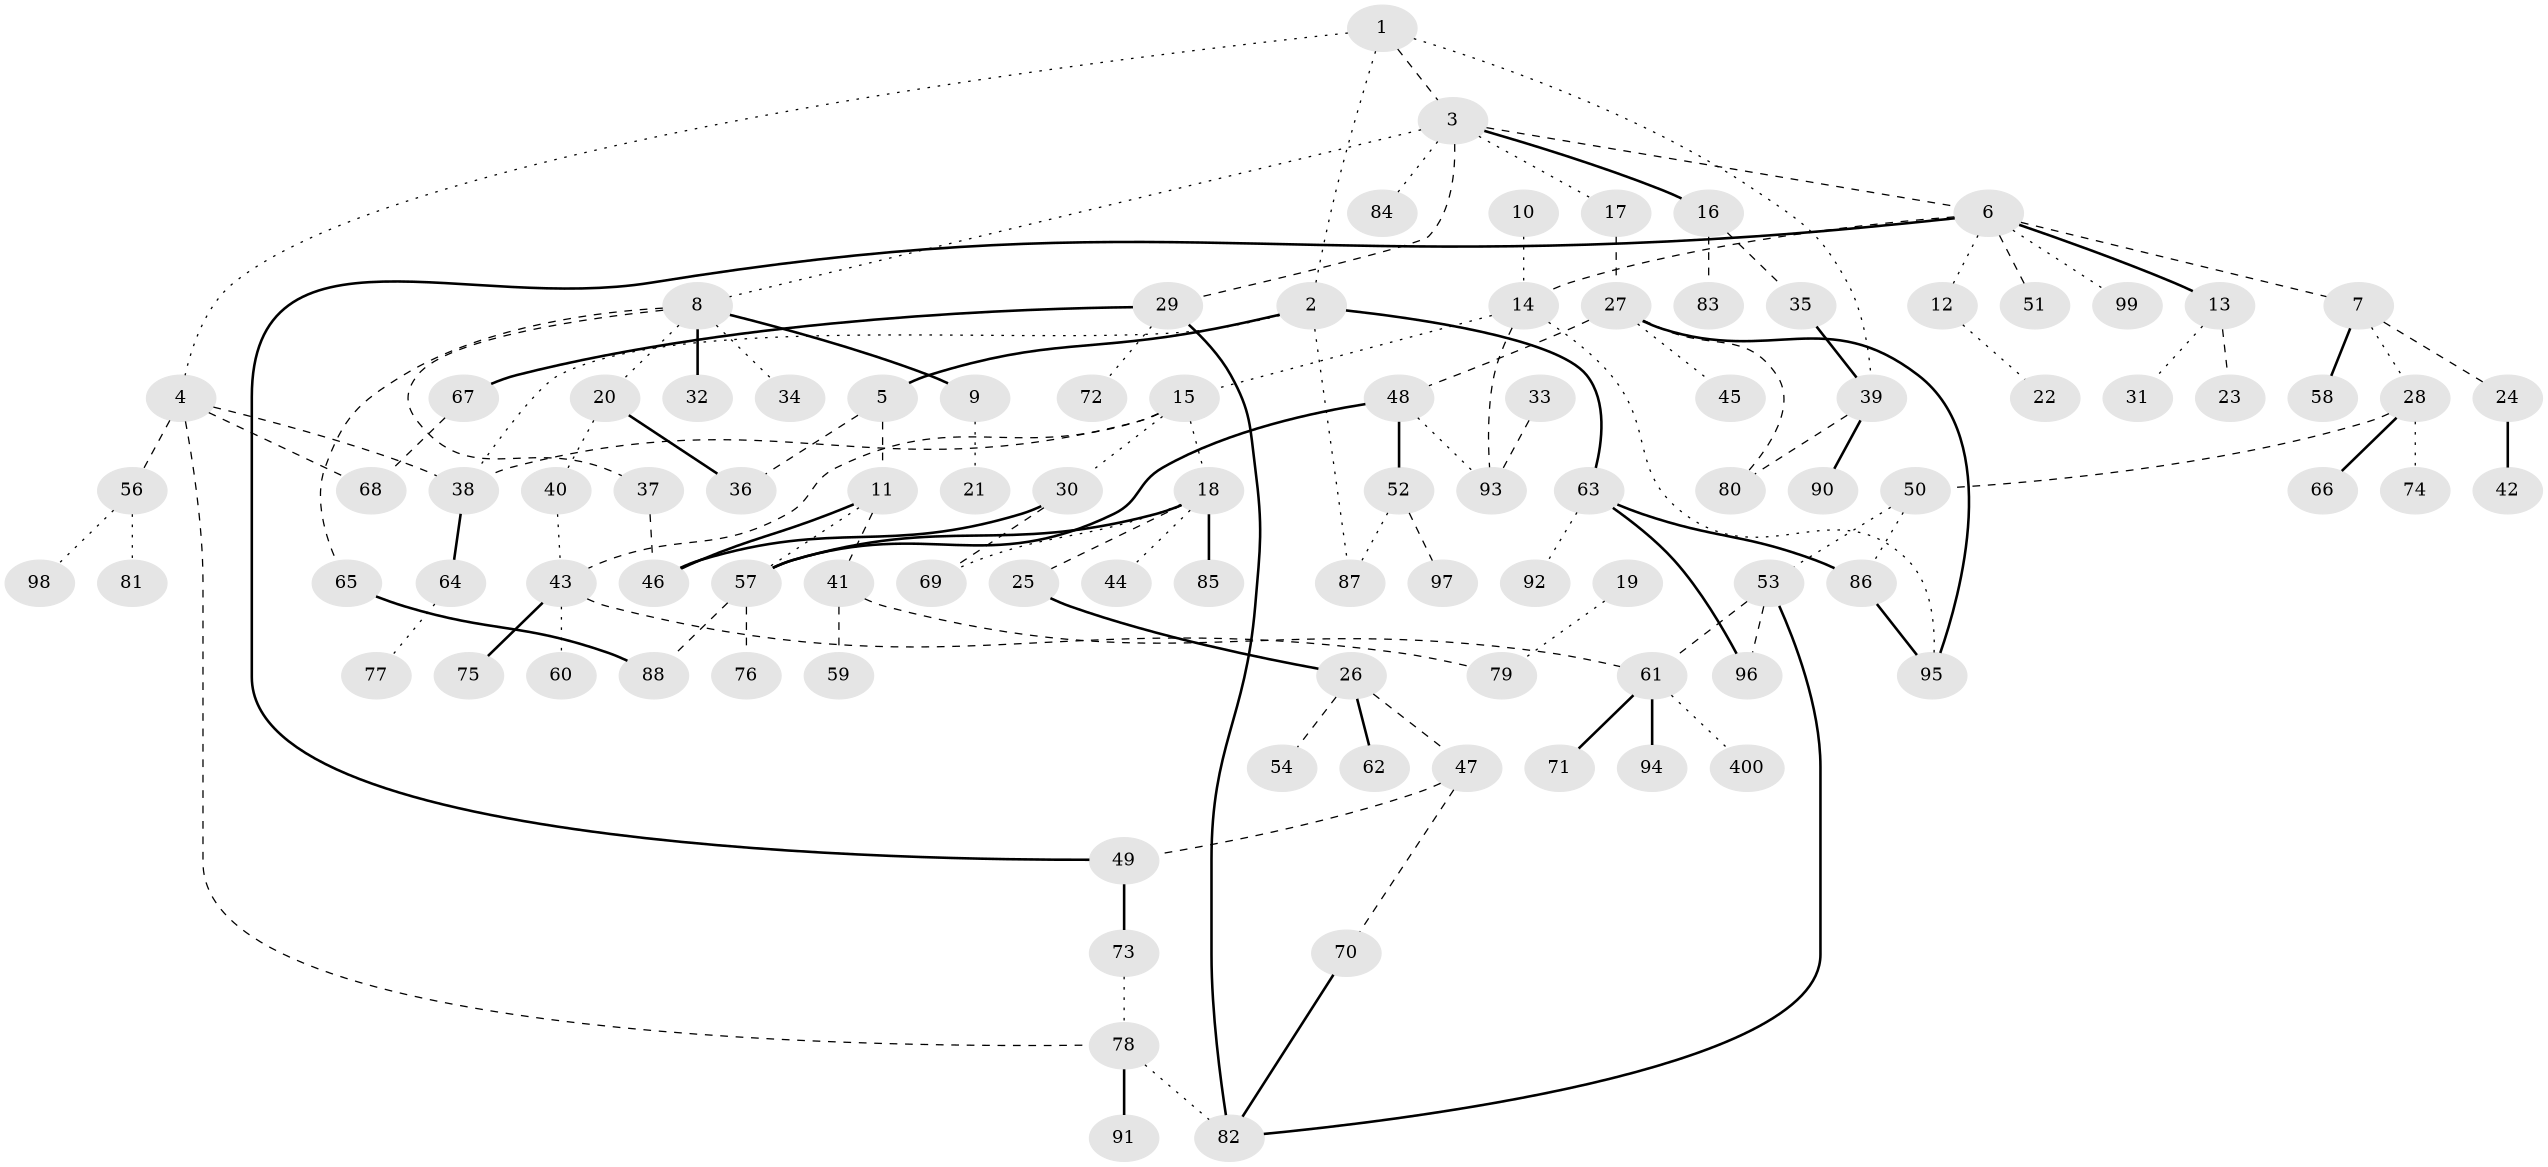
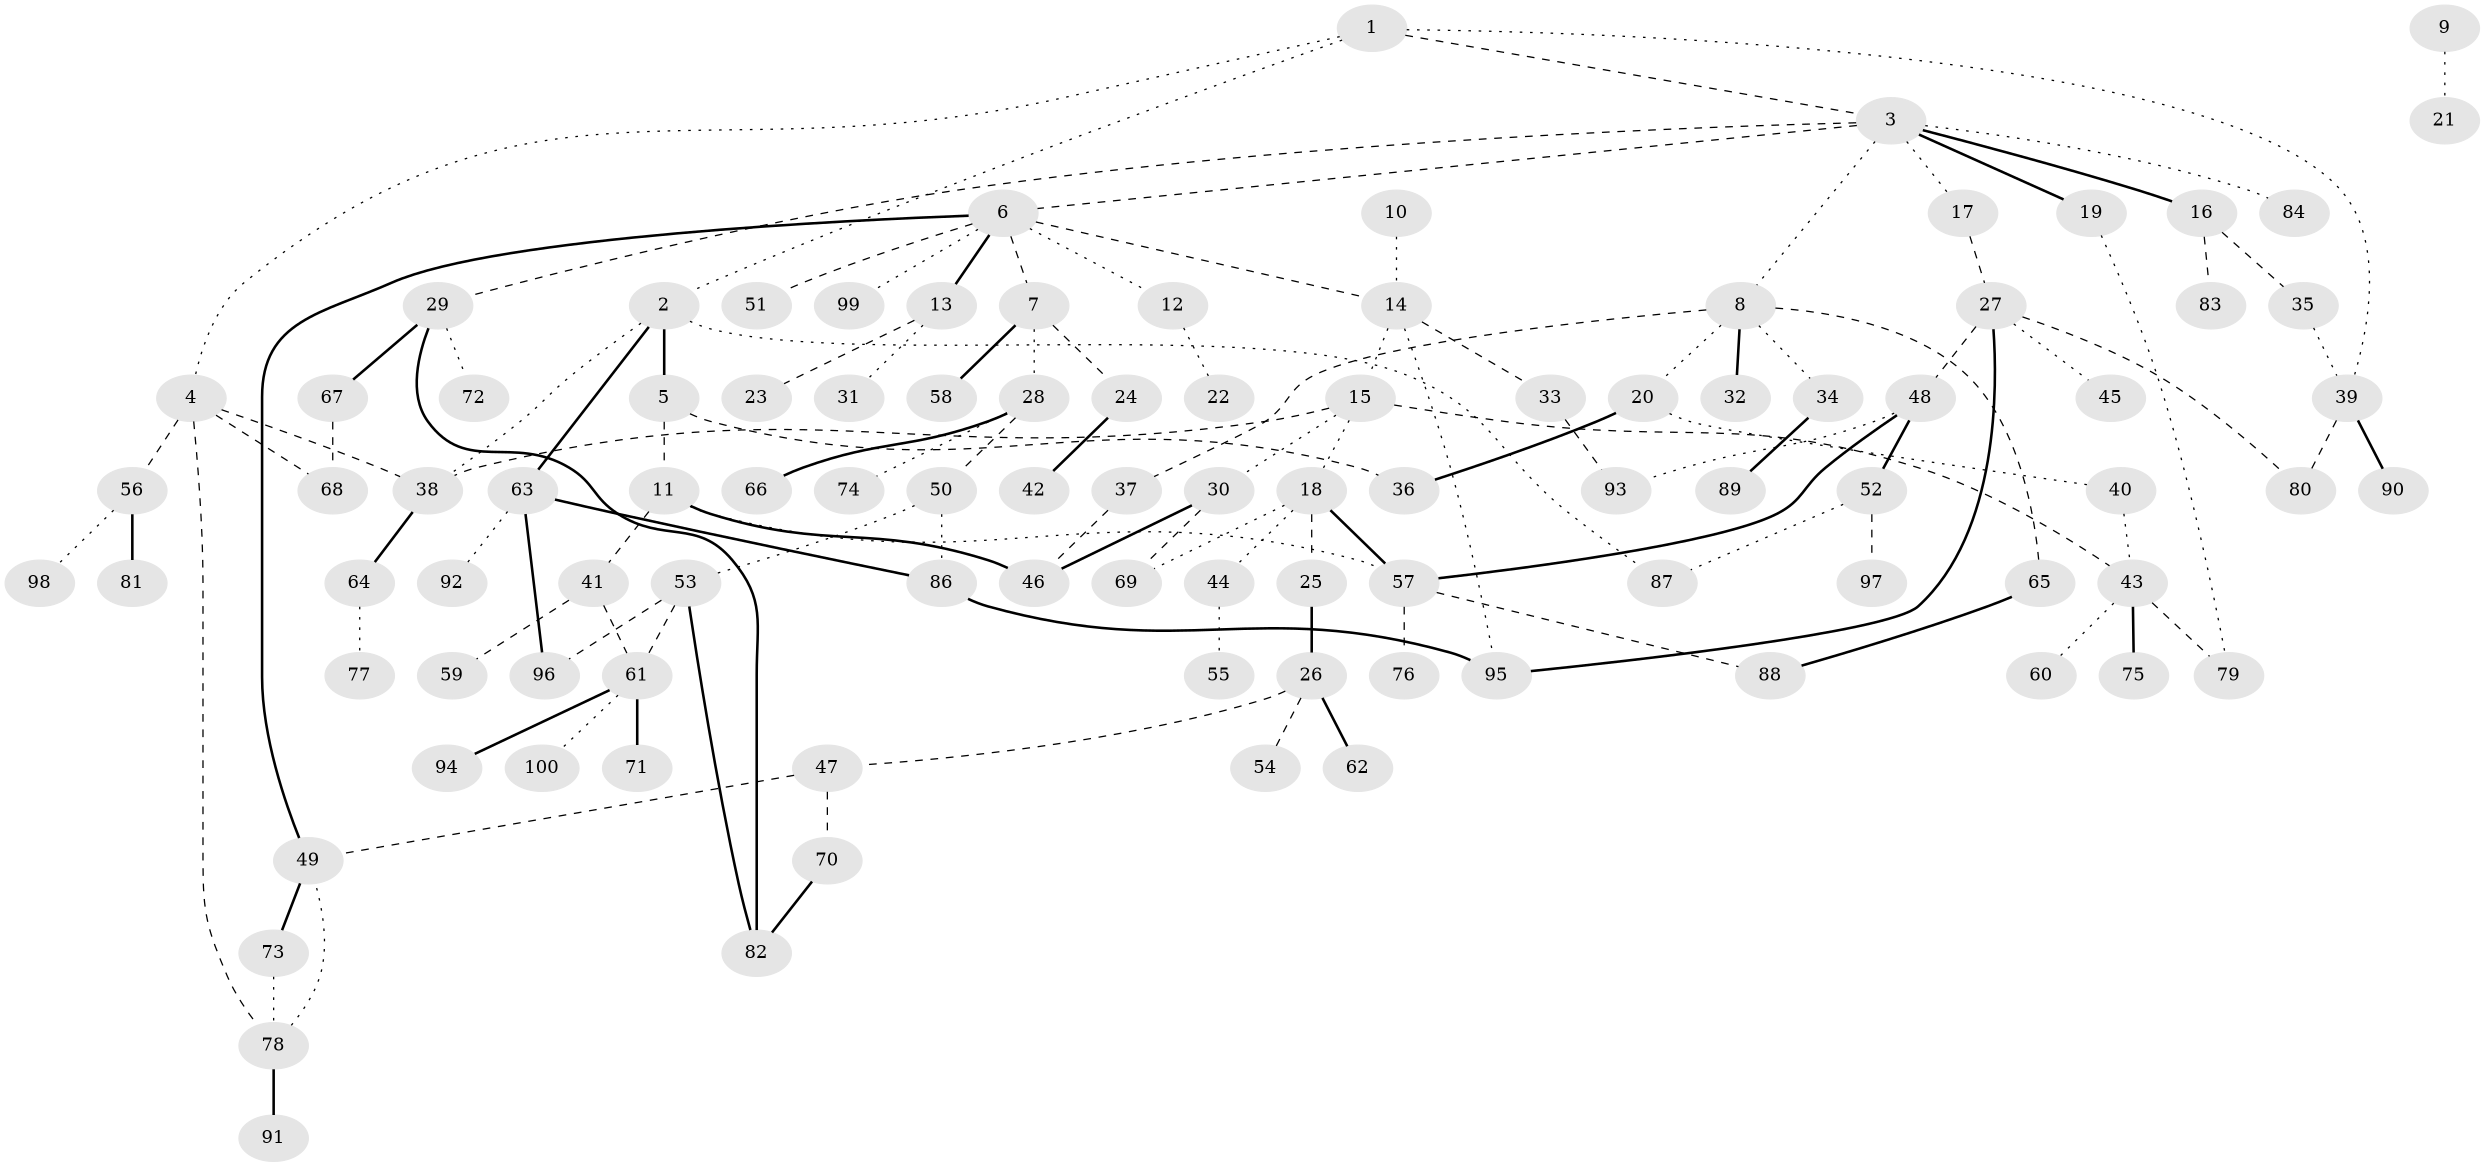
none -> (1991, 167)
(840, 345) -> none
(1837, 352) -> (2325, 352)
(1491, 396) -> (1474, 352)
none -> (1731, 491)
(132, 537) -> (132, 537)
(1209, 583) -> none
none -> (1219, 676)
(1747, 768) -> (542, 768)
(1177, 1092) -> (323, 958)
